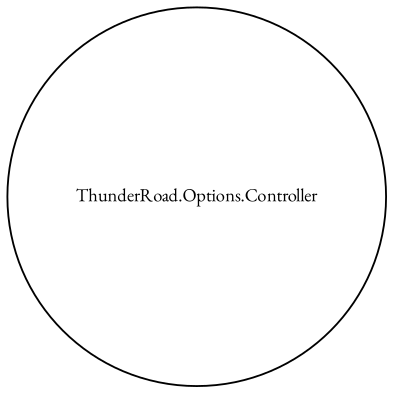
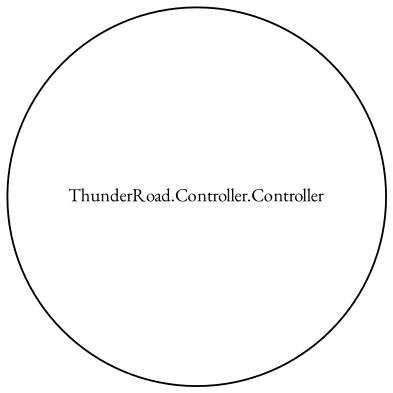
(197, 197) -> (197, 197)
